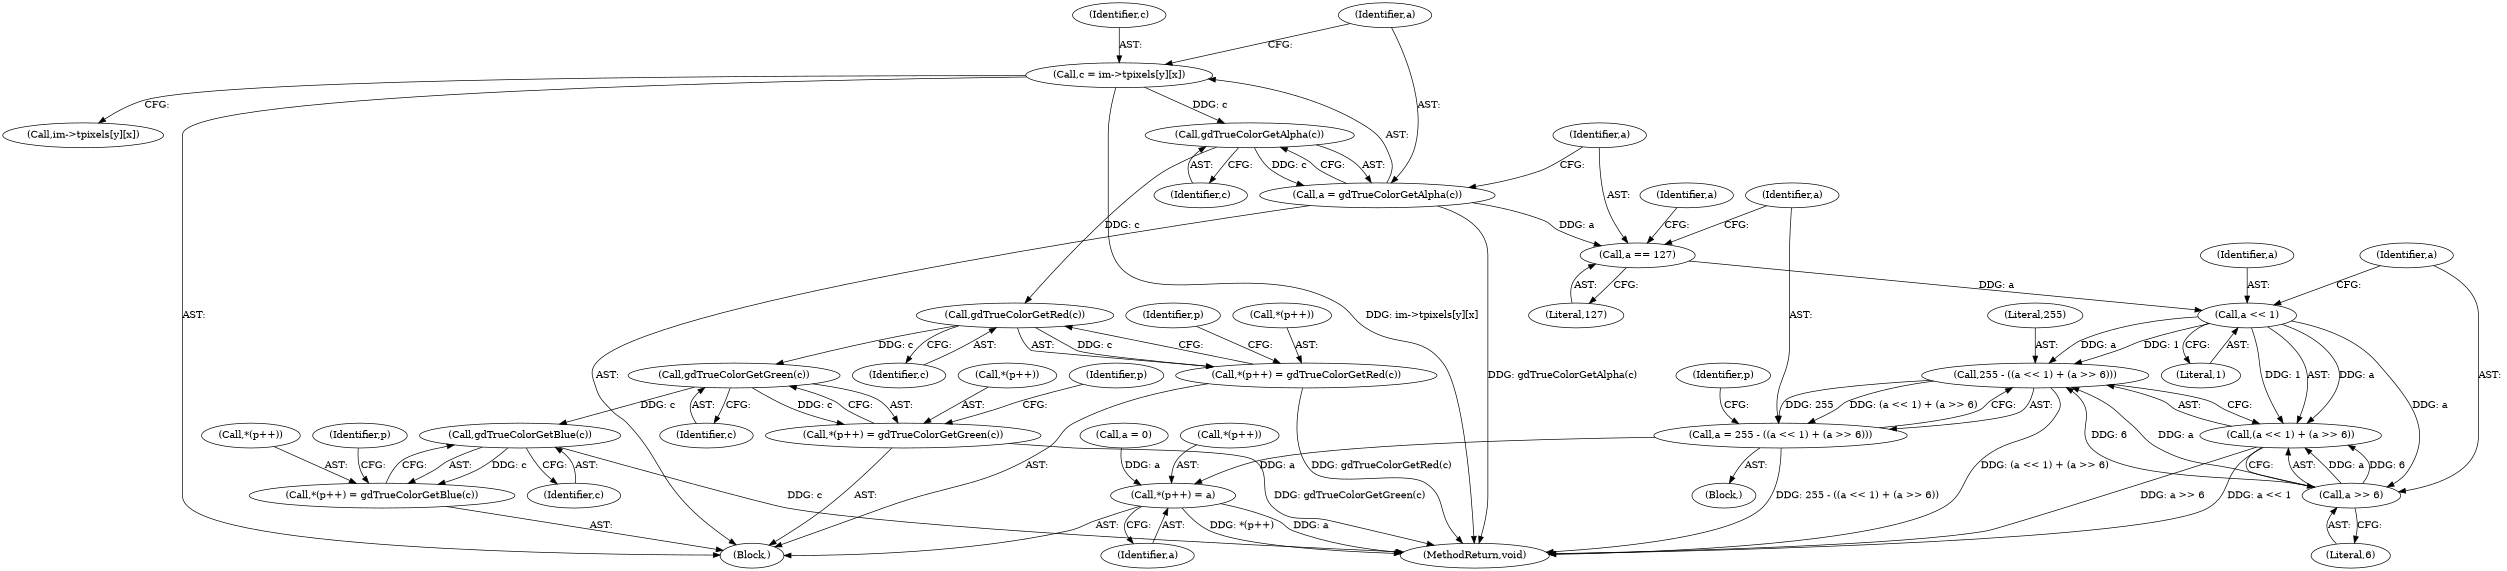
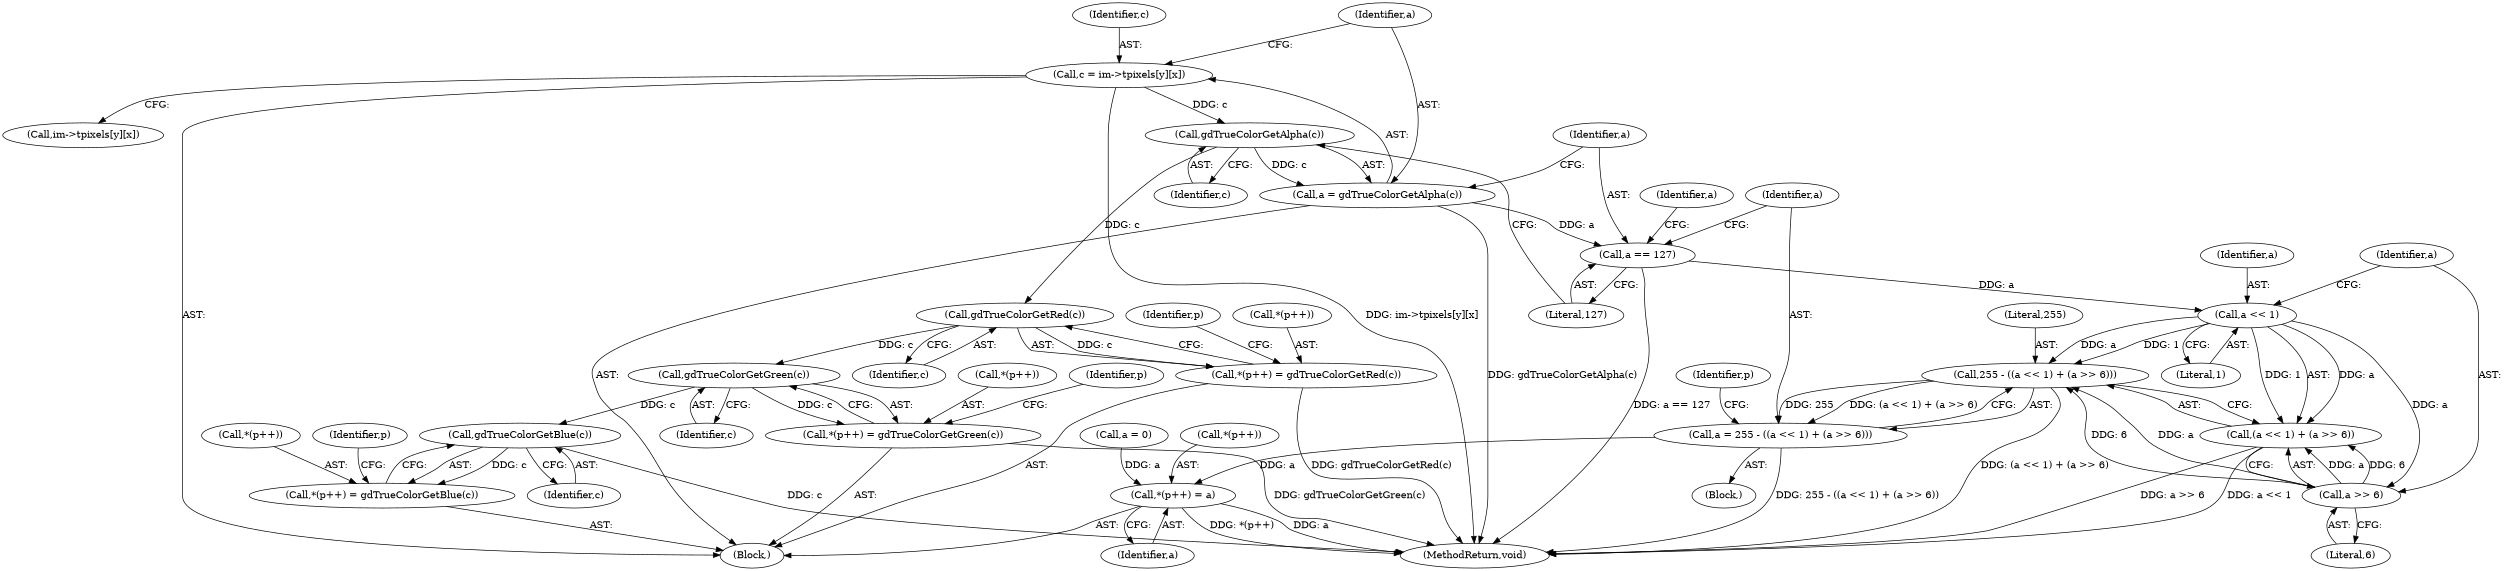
(1316, 168) -> (1483, 175)
none -> (1619, 426)
